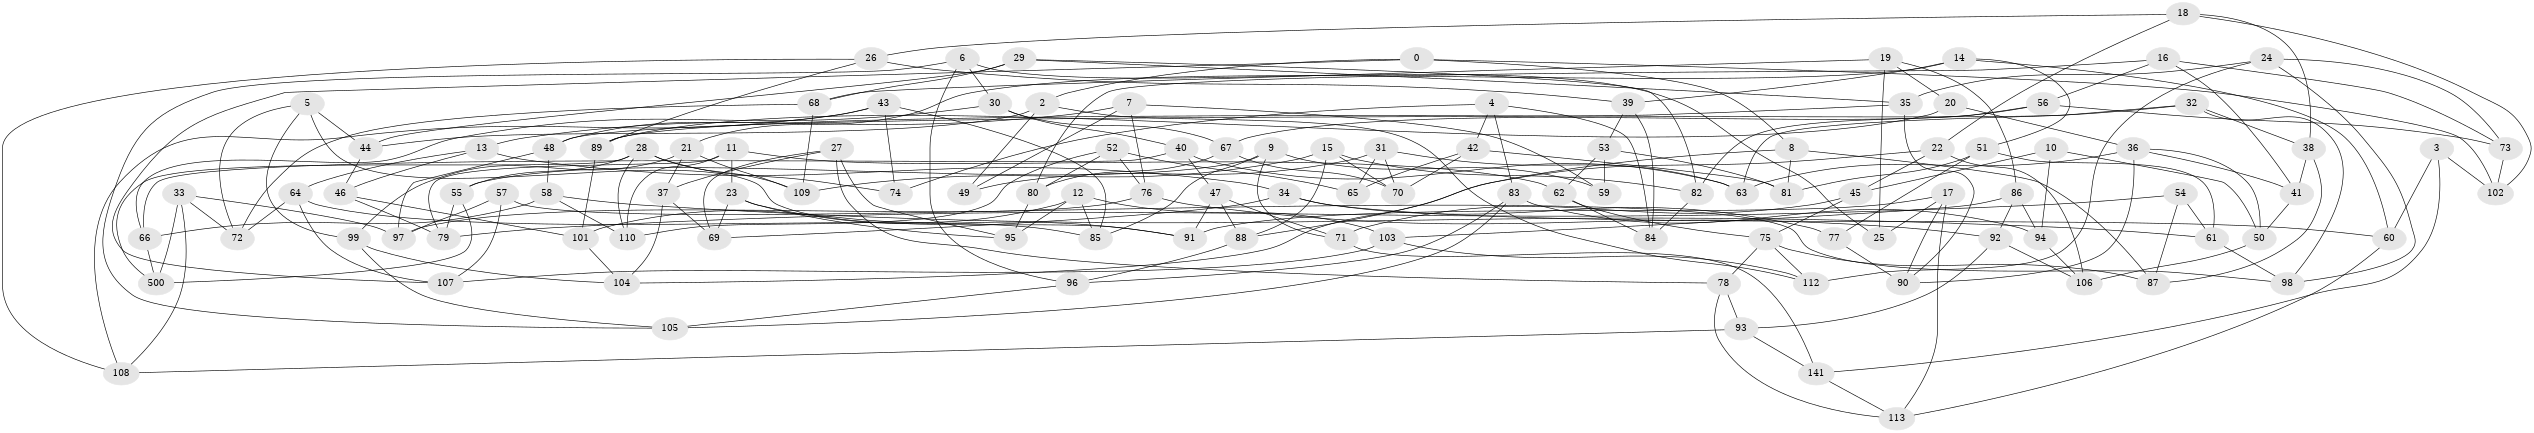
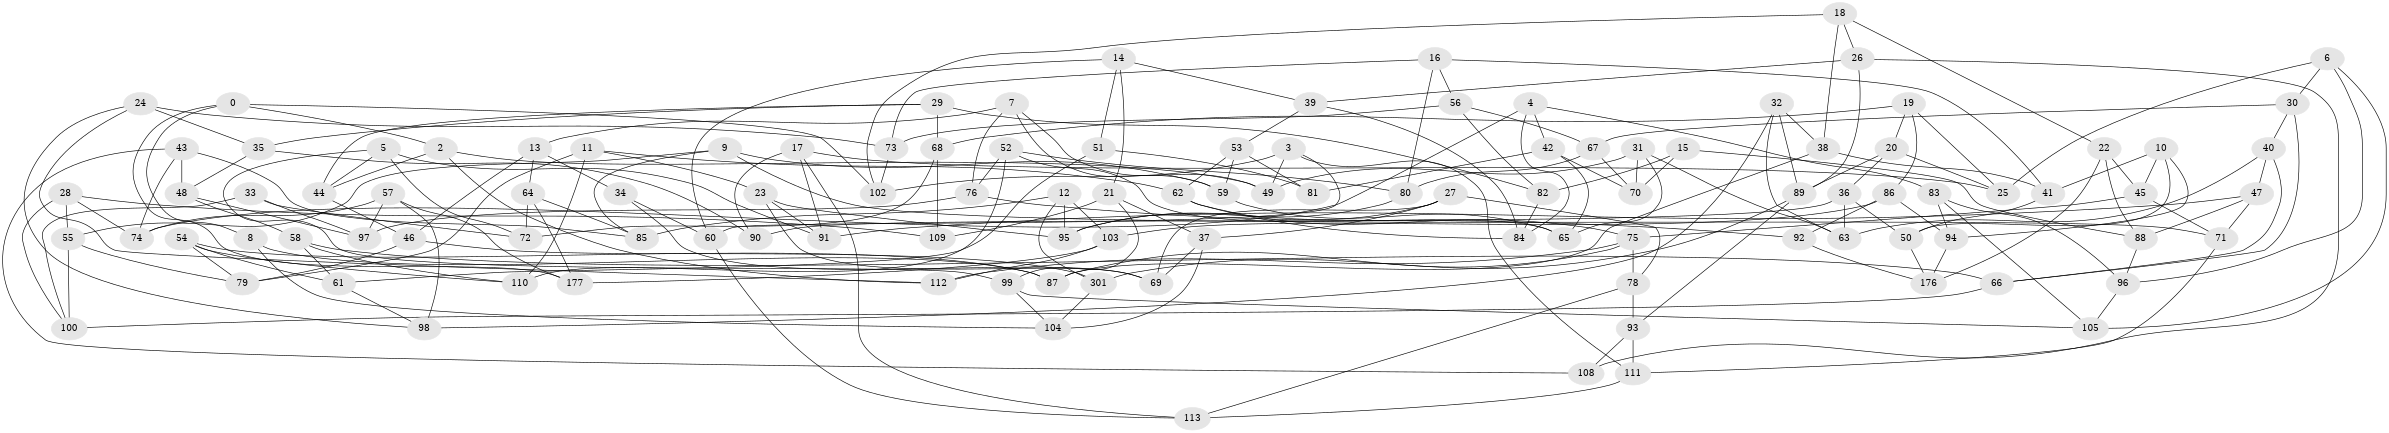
(1790, 166) -> none
(2217, 167) -> (2102, 172)
none -> (1278, 171)
none -> (1954, 173)
(1066, 176) -> none
(618, 192) -> (356, 270)
none -> (262, 215)
none -> (1394, 216)
(581, 239) -> (1099, 284)
(1834, 239) -> none
(156, 284) -> (69, 329)
(446, 284) -> (575, 284)
(2084, 284) -> (1929, 284)
(181, 292) -> none
(1881, 311) -> (1713, 264)
(1816, 374) -> (1633, 374)
